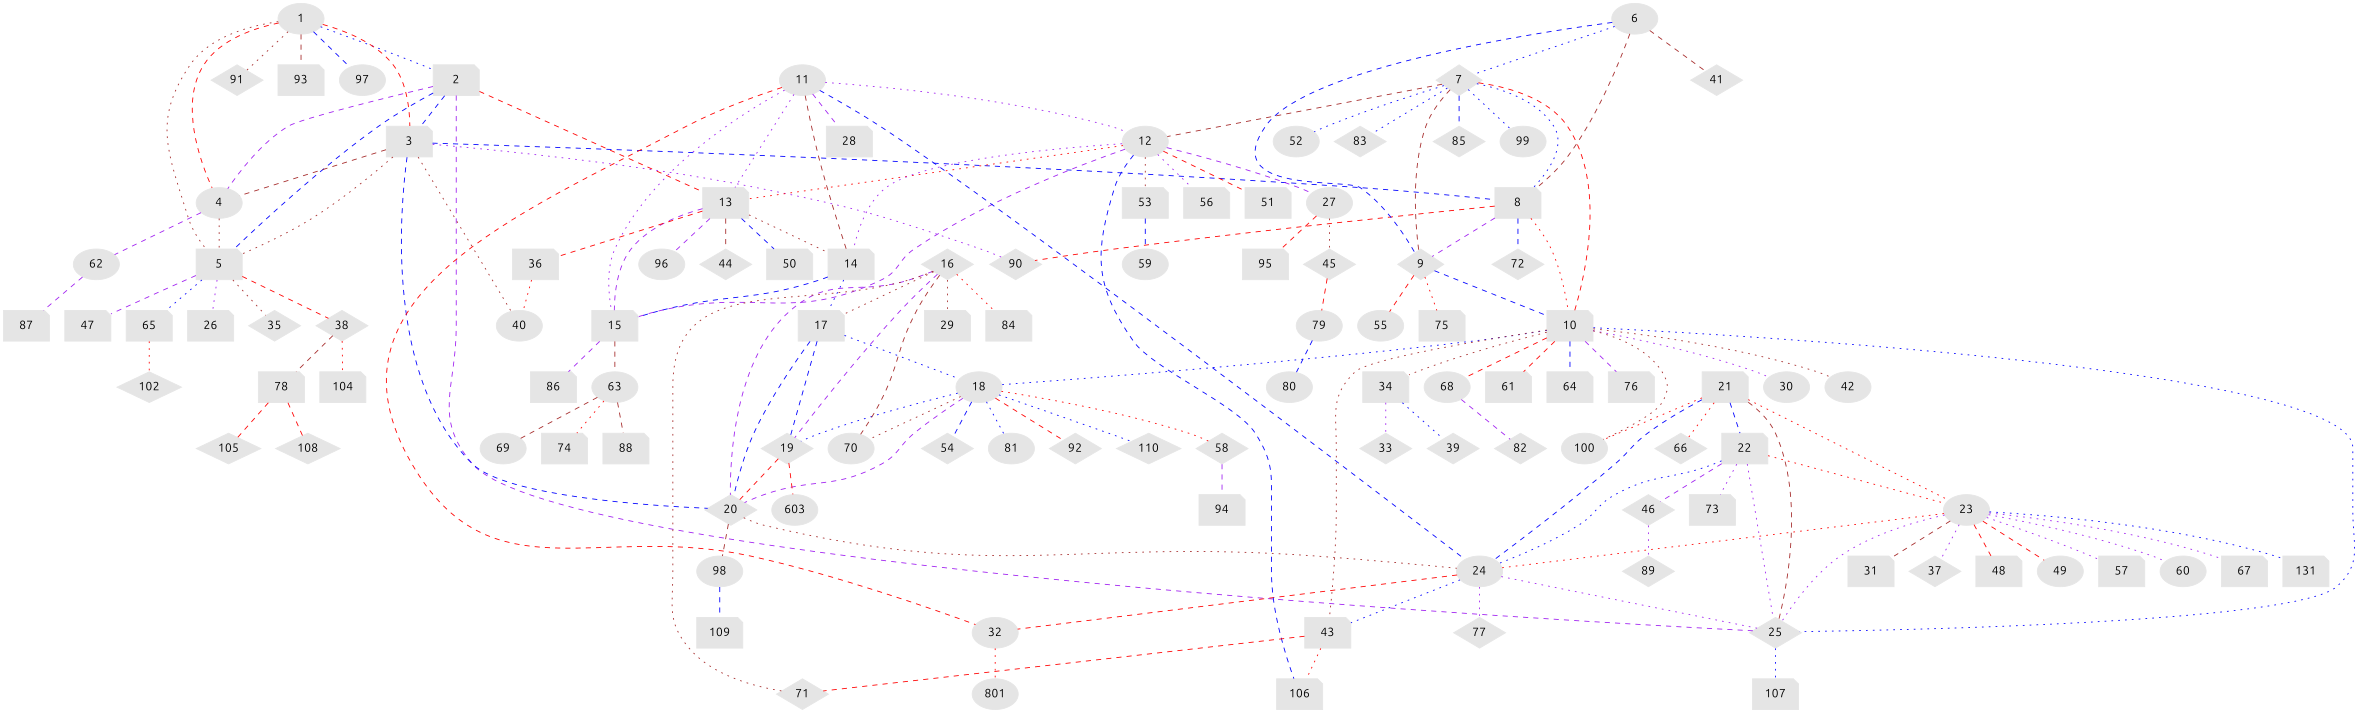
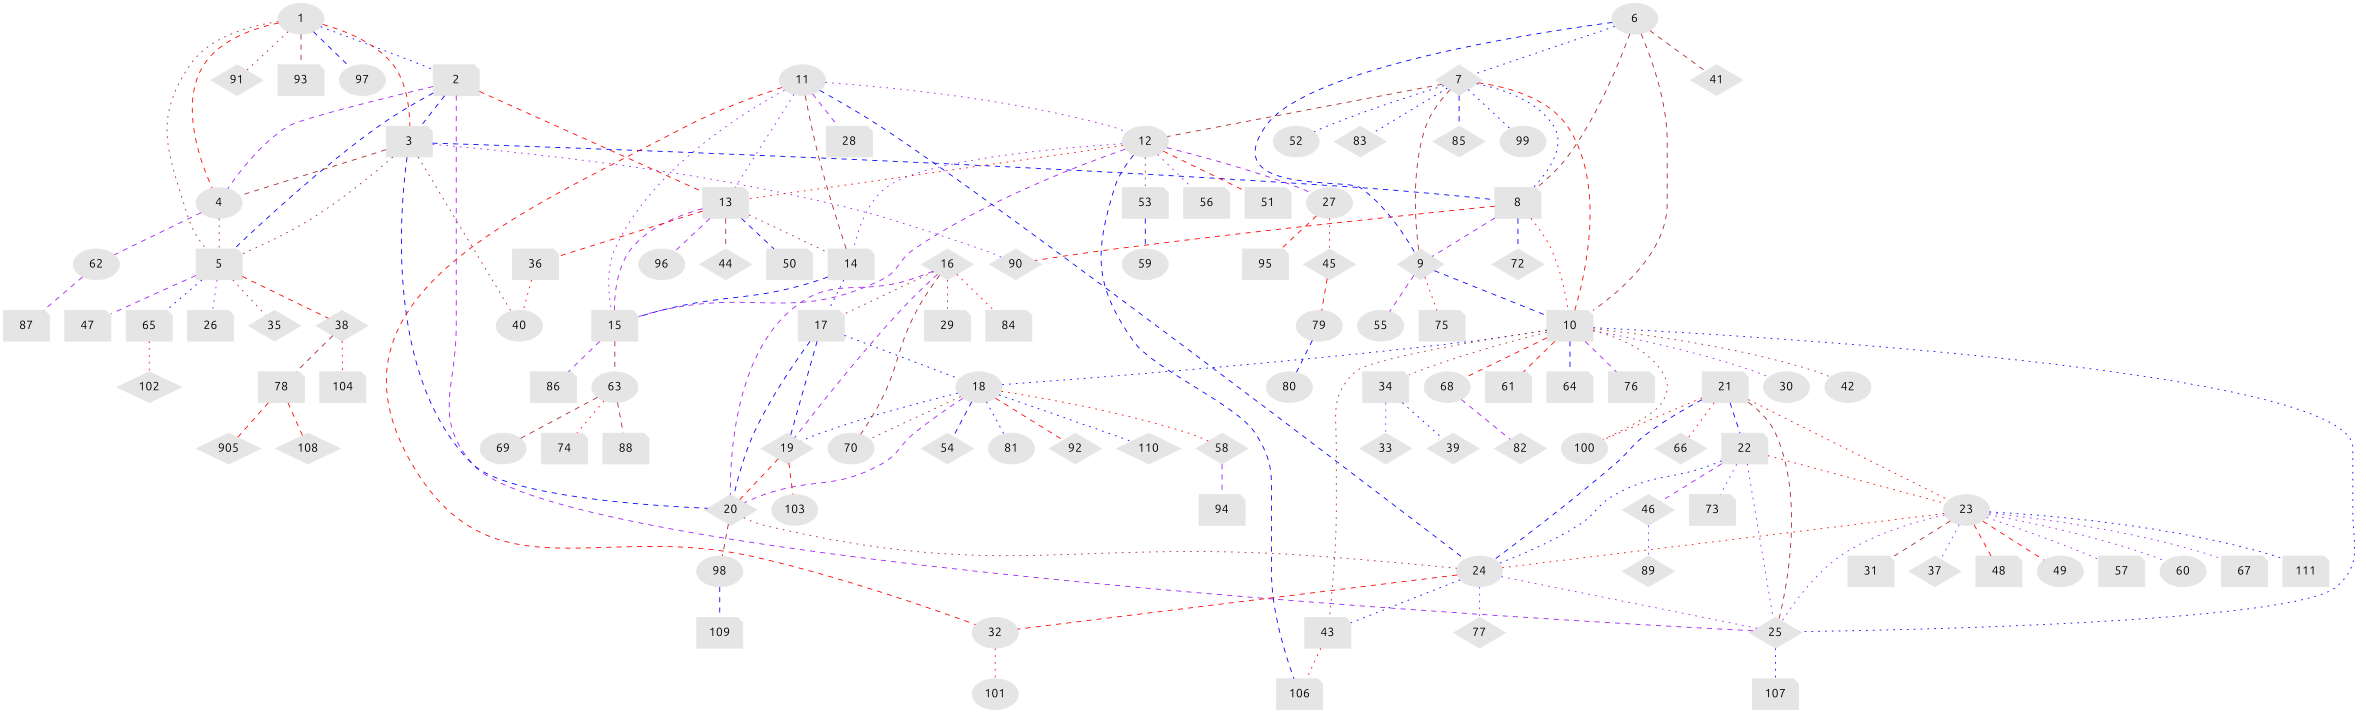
none -> (1667, 184)
(1402, 293) -> (1402, 293)
(229, 449) -> (229, 449)
(795, 510) -> (795, 510)
(2306, 571) -> (2306, 571)
(802, 694) -> none
(995, 694) -> (995, 694)
